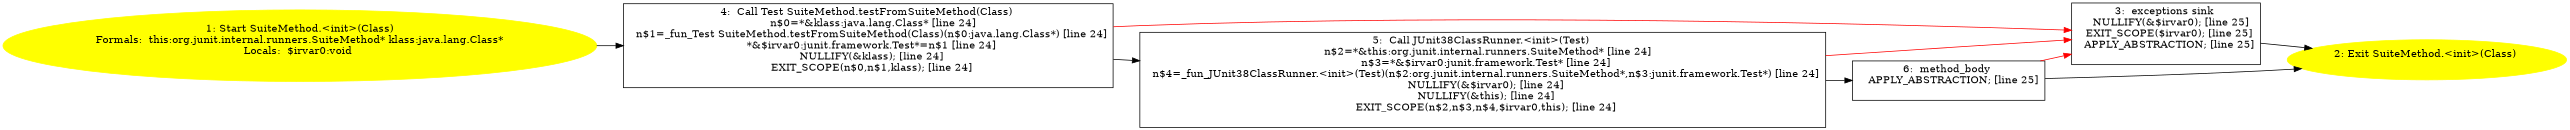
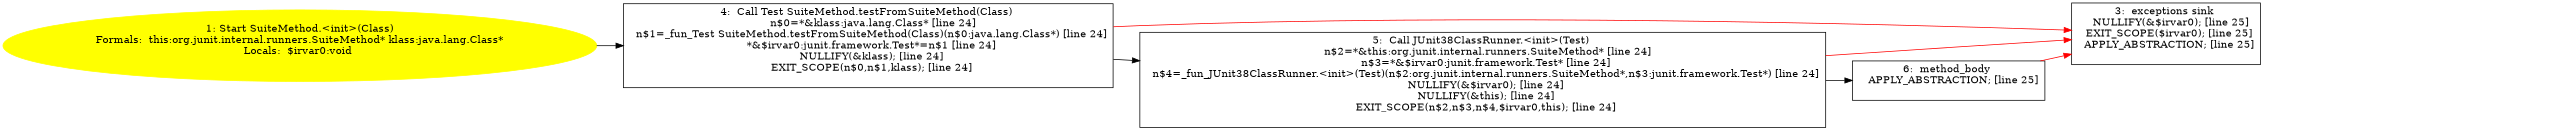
(2427, 60) -> none
